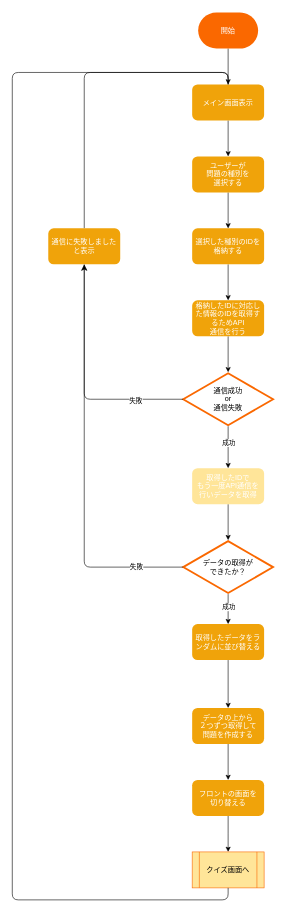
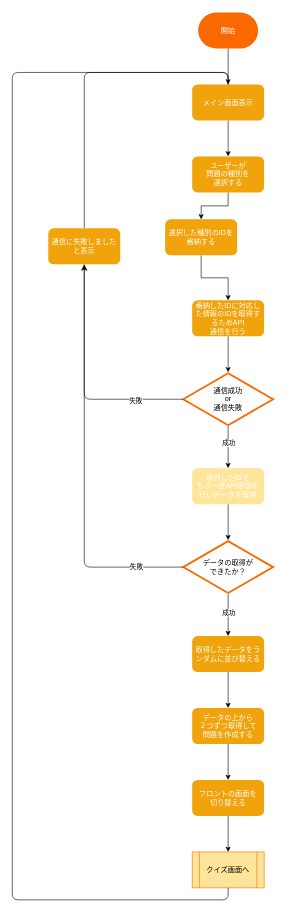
(228, 246) -> (201, 237)
(228, 642) -> (228, 654)
